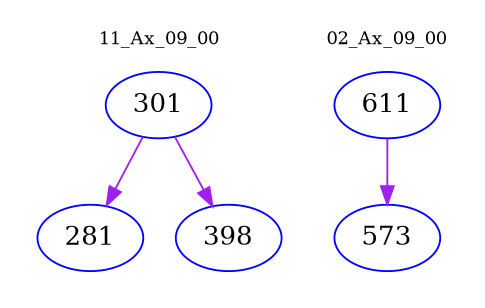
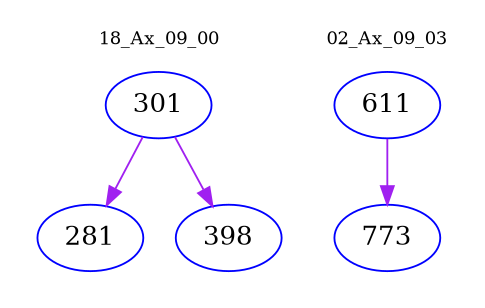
(160, 40) -> (160, 40)
(387, 40) -> (387, 40)
(387, 238) -> (387, 238)
